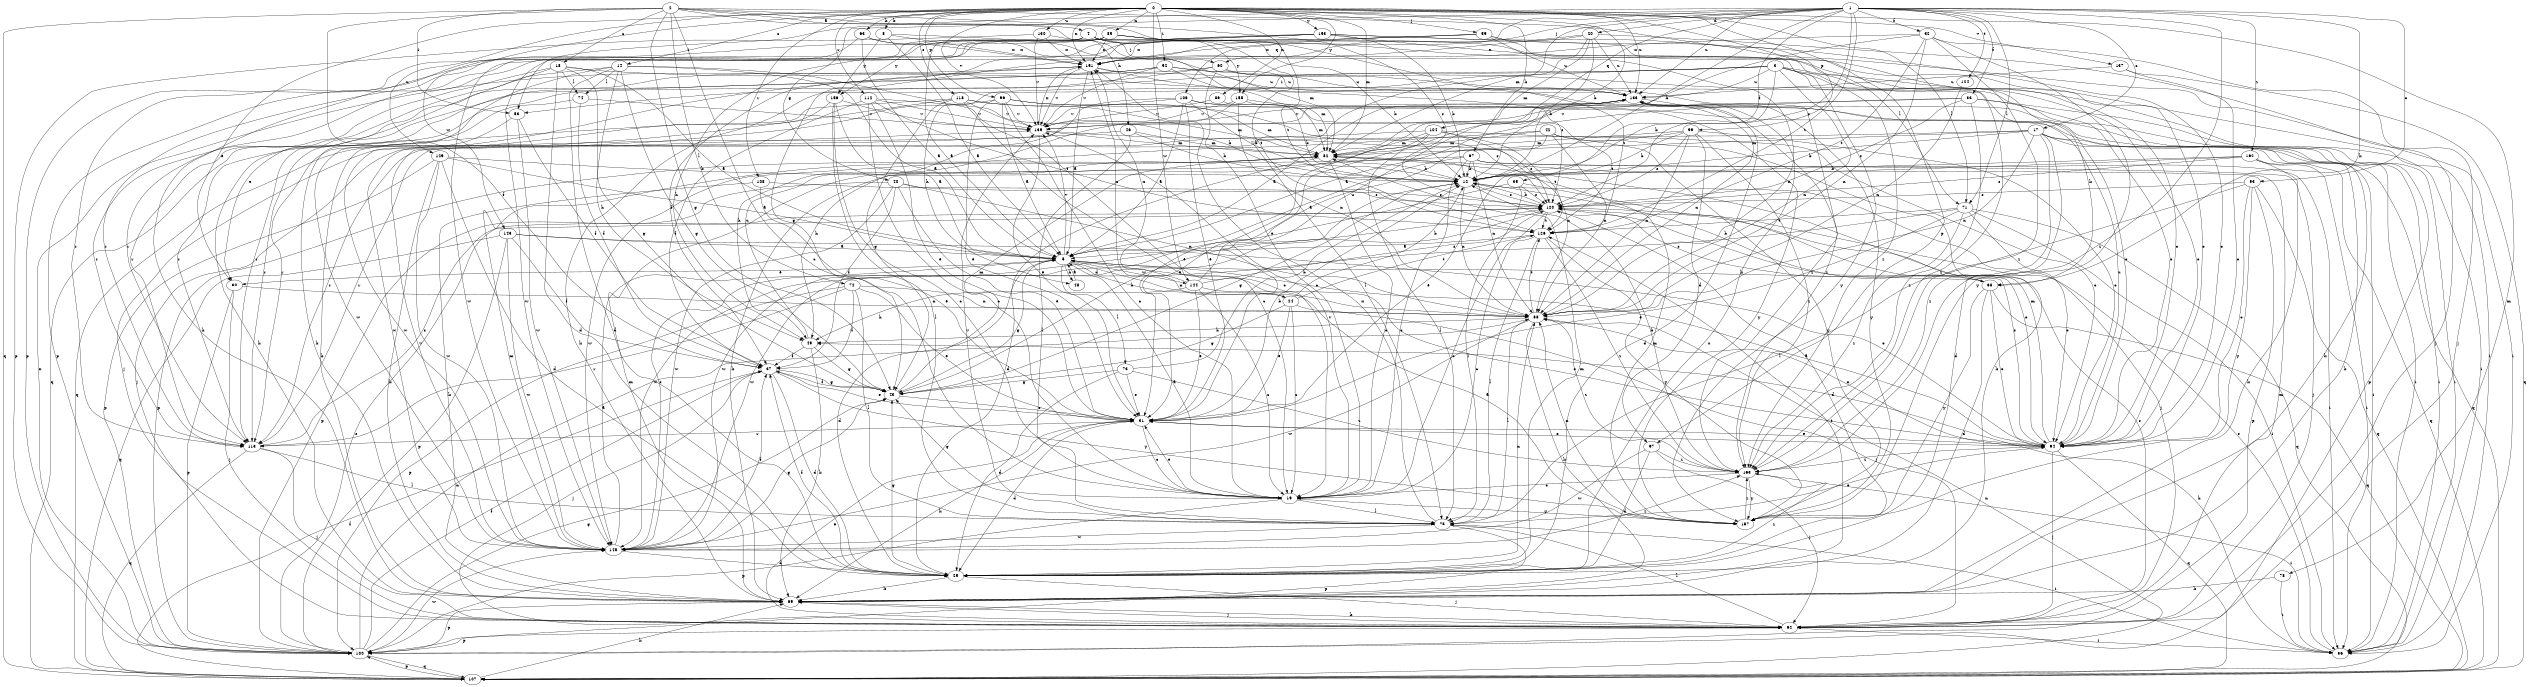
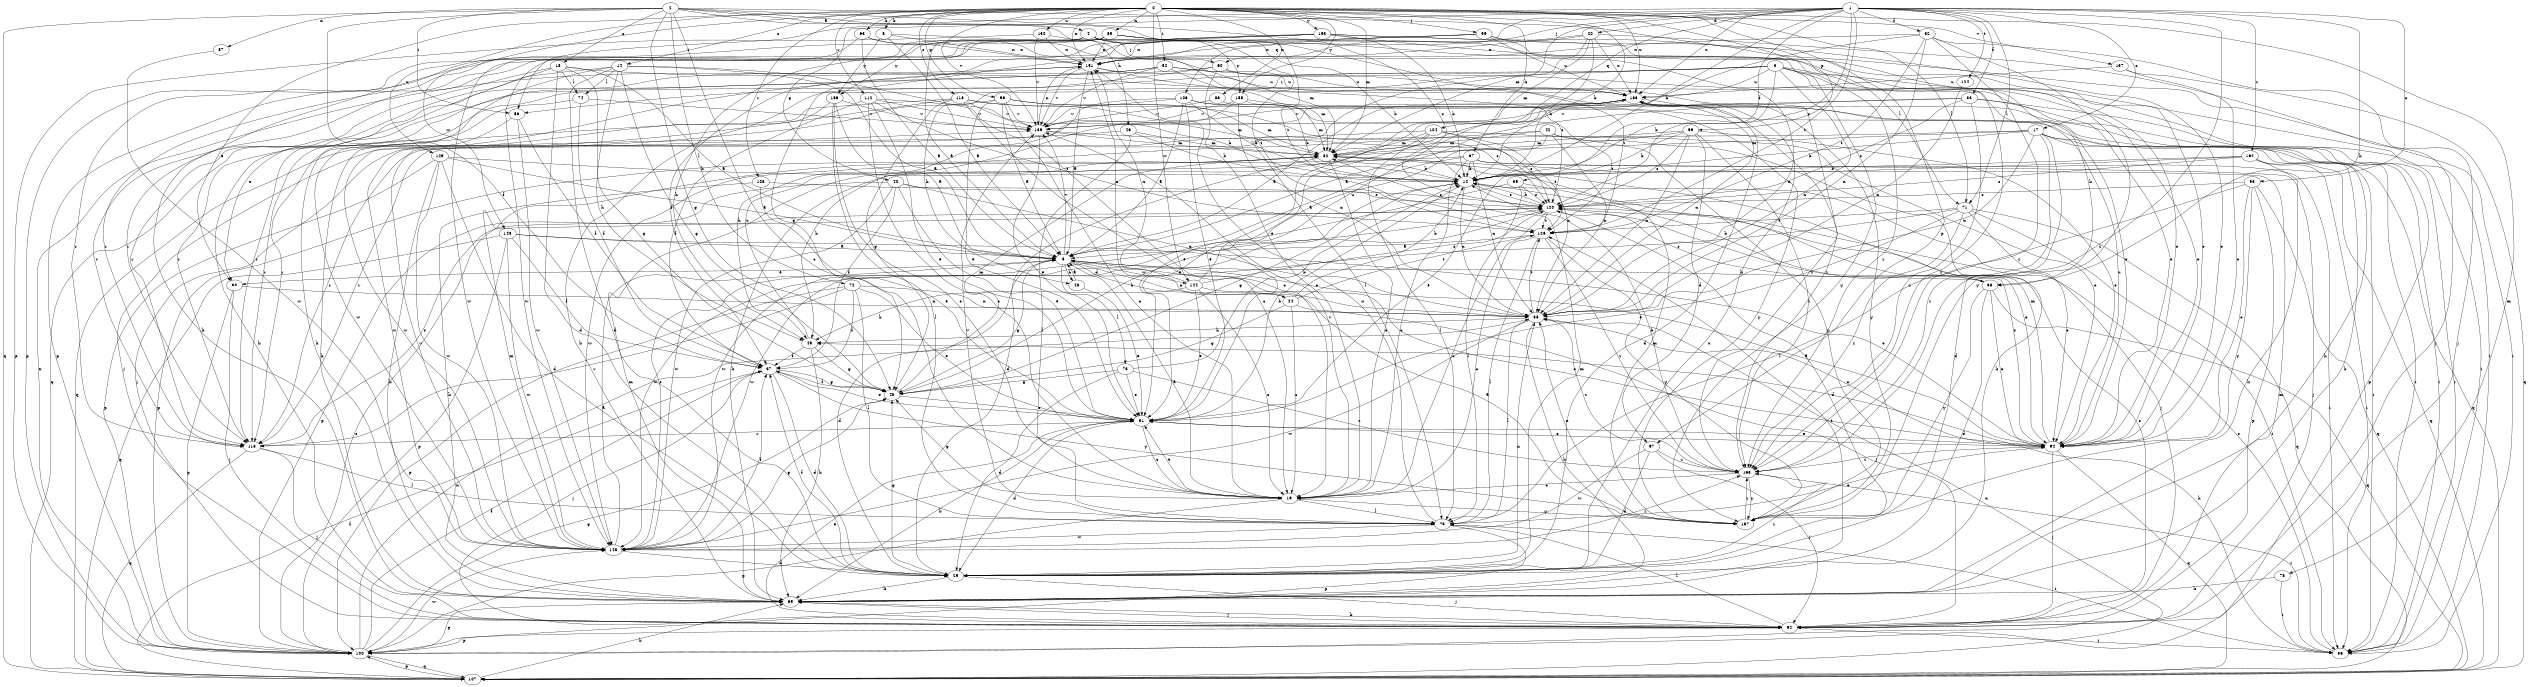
none -> (221, 50)
(1252, 402) -> (1131, 336)
